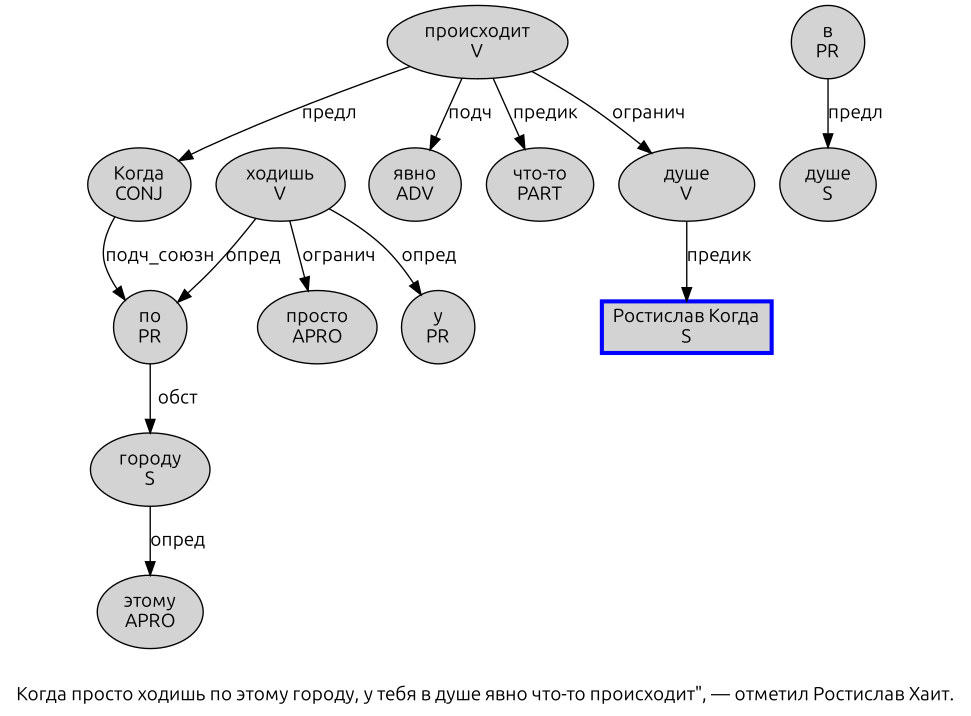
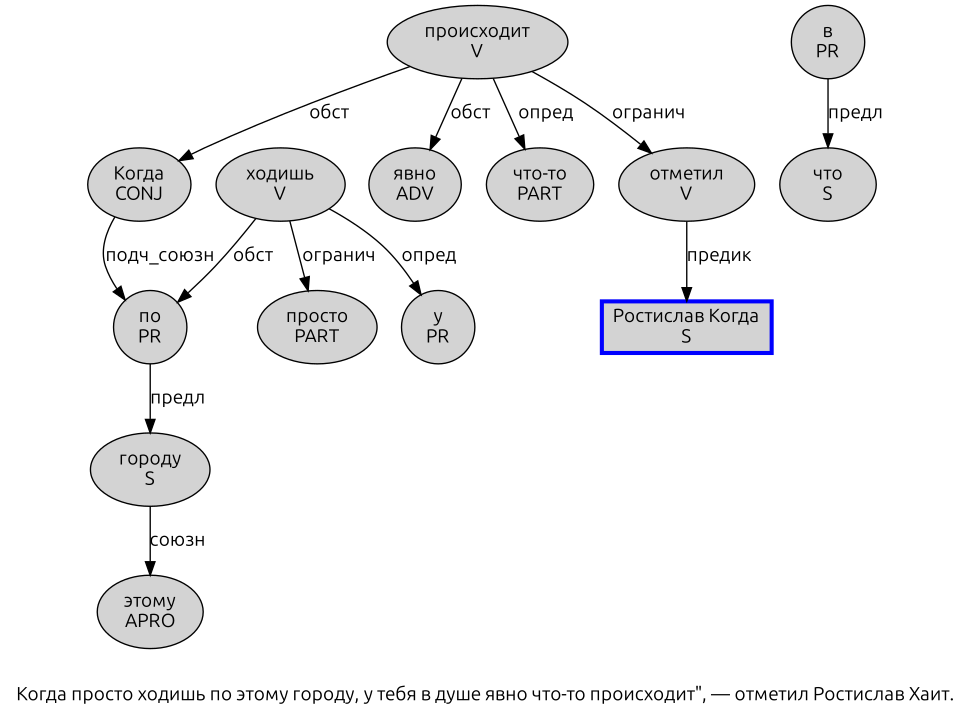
(330, 113) -> (330, 113)
(471, 113) -> (471, 113)
(546, 113) -> (546, 113)
(687, 185) -> (687, 185)
(828, 185) -> (828, 185)
(253, 256) -> (253, 256)
(317, 327) -> (317, 327)
(178, 398) -> (178, 398)
(178, 541) -> (178, 541)
